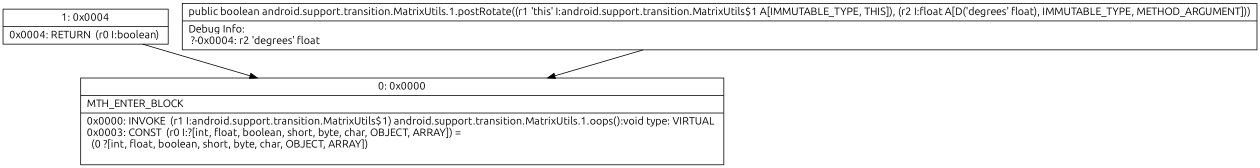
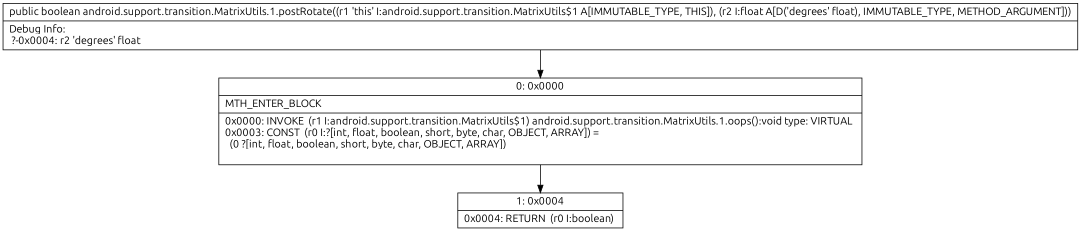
(196, 60) -> (540, 175)
